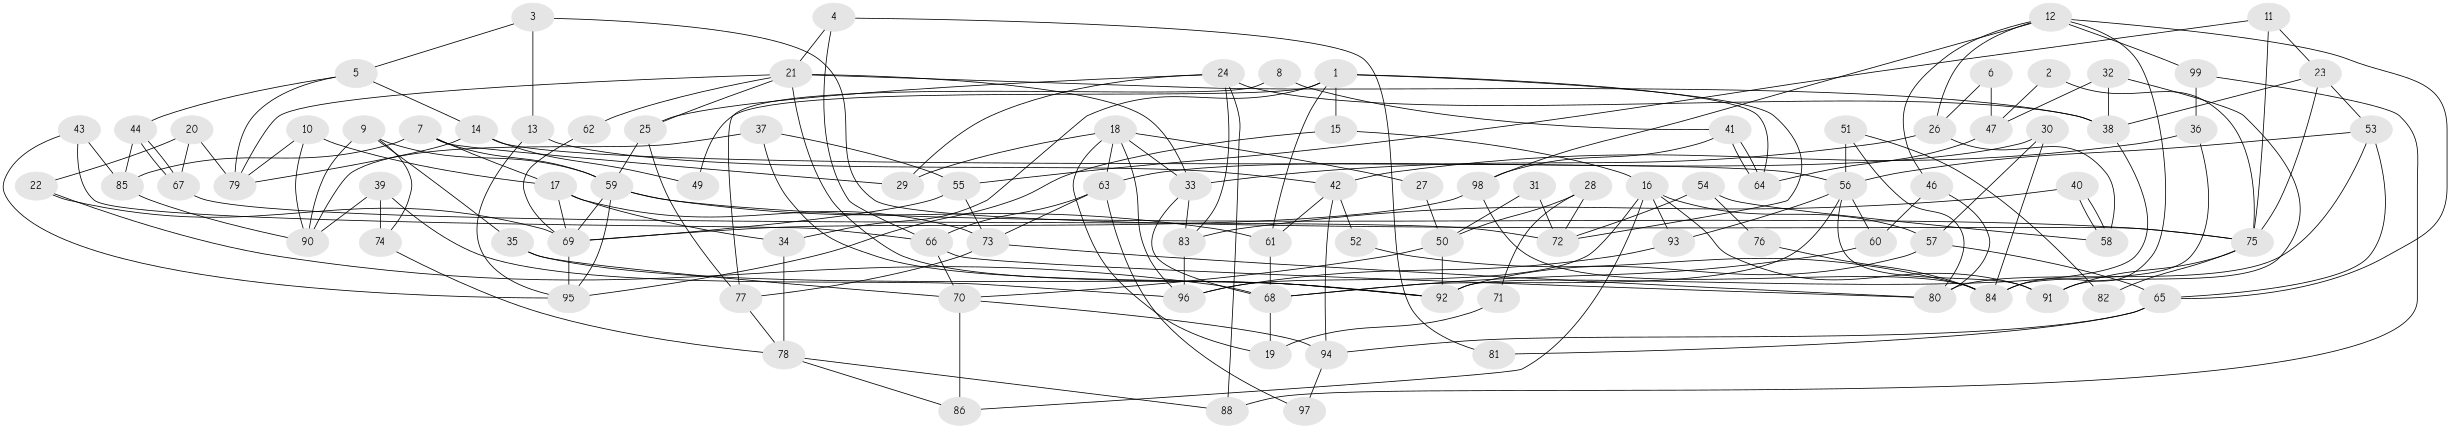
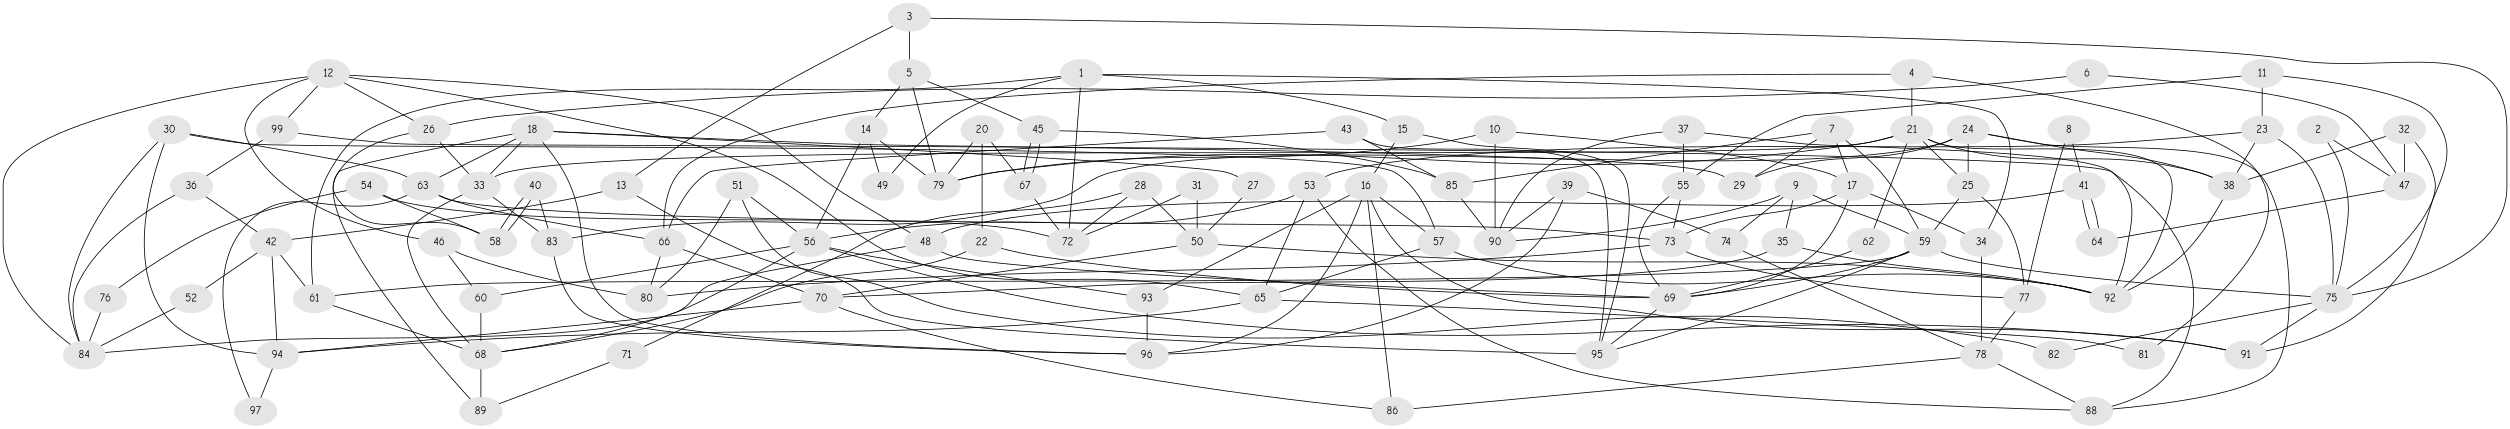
(1589, 86) -> none
(136, 130) -> (1038, 130)
(1478, 186) -> (926, 242)
(2236, 270) -> (1685, 388)
none -> (149, 280)
(1270, 355) -> (481, 411)
